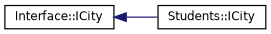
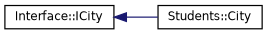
(212, 17) -> (210, 17)
